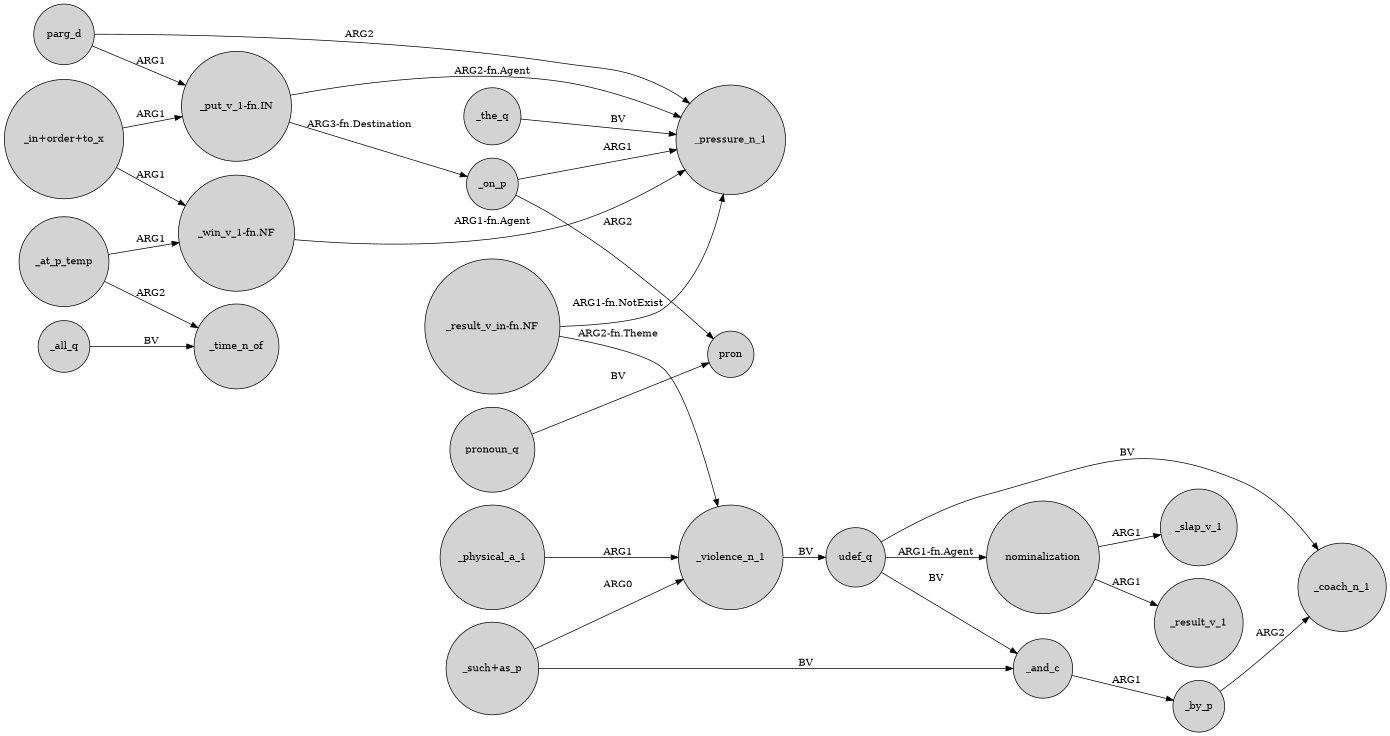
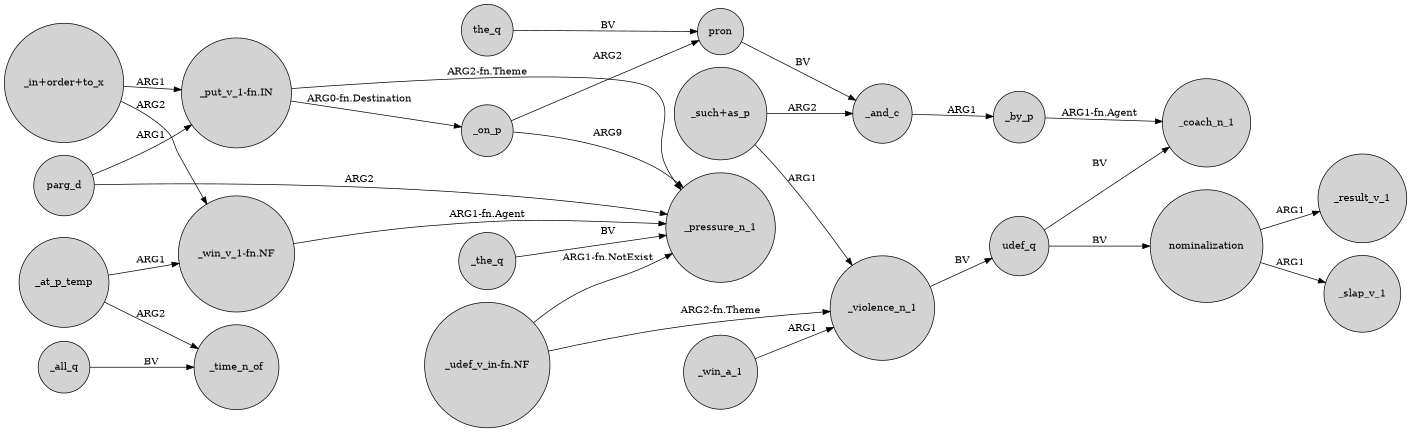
(492, 71) -> (487, 72)
(360, 124) -> (360, 99)
(618, 147) -> (608, 133)
(151, 175) -> (151, 105)
(492, 326) -> (487, 365)
(492, 450) -> (487, 30)
(936, 552) -> (1099, 241)
(492, 557) -> (721, 372)
(618, 585) -> (803, 179)
(946, 611) -> (795, 70)
(1271, 633) -> (1099, 113)
(806, 663) -> (803, 108)
